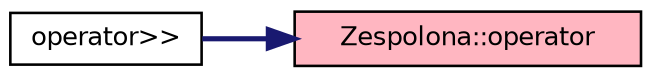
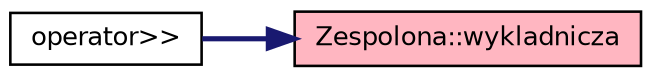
(468, 39) -> (468, 39)
